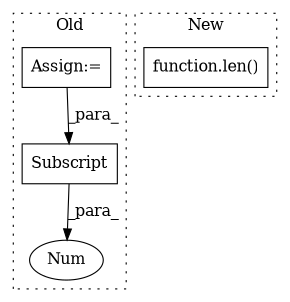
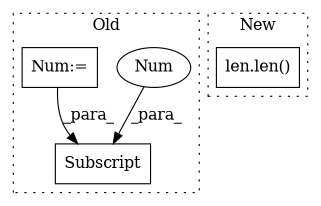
(66, 68) -> (60, 68)
(206, 68) -> (258, 68)
(68, 206) -> (131, 110)
